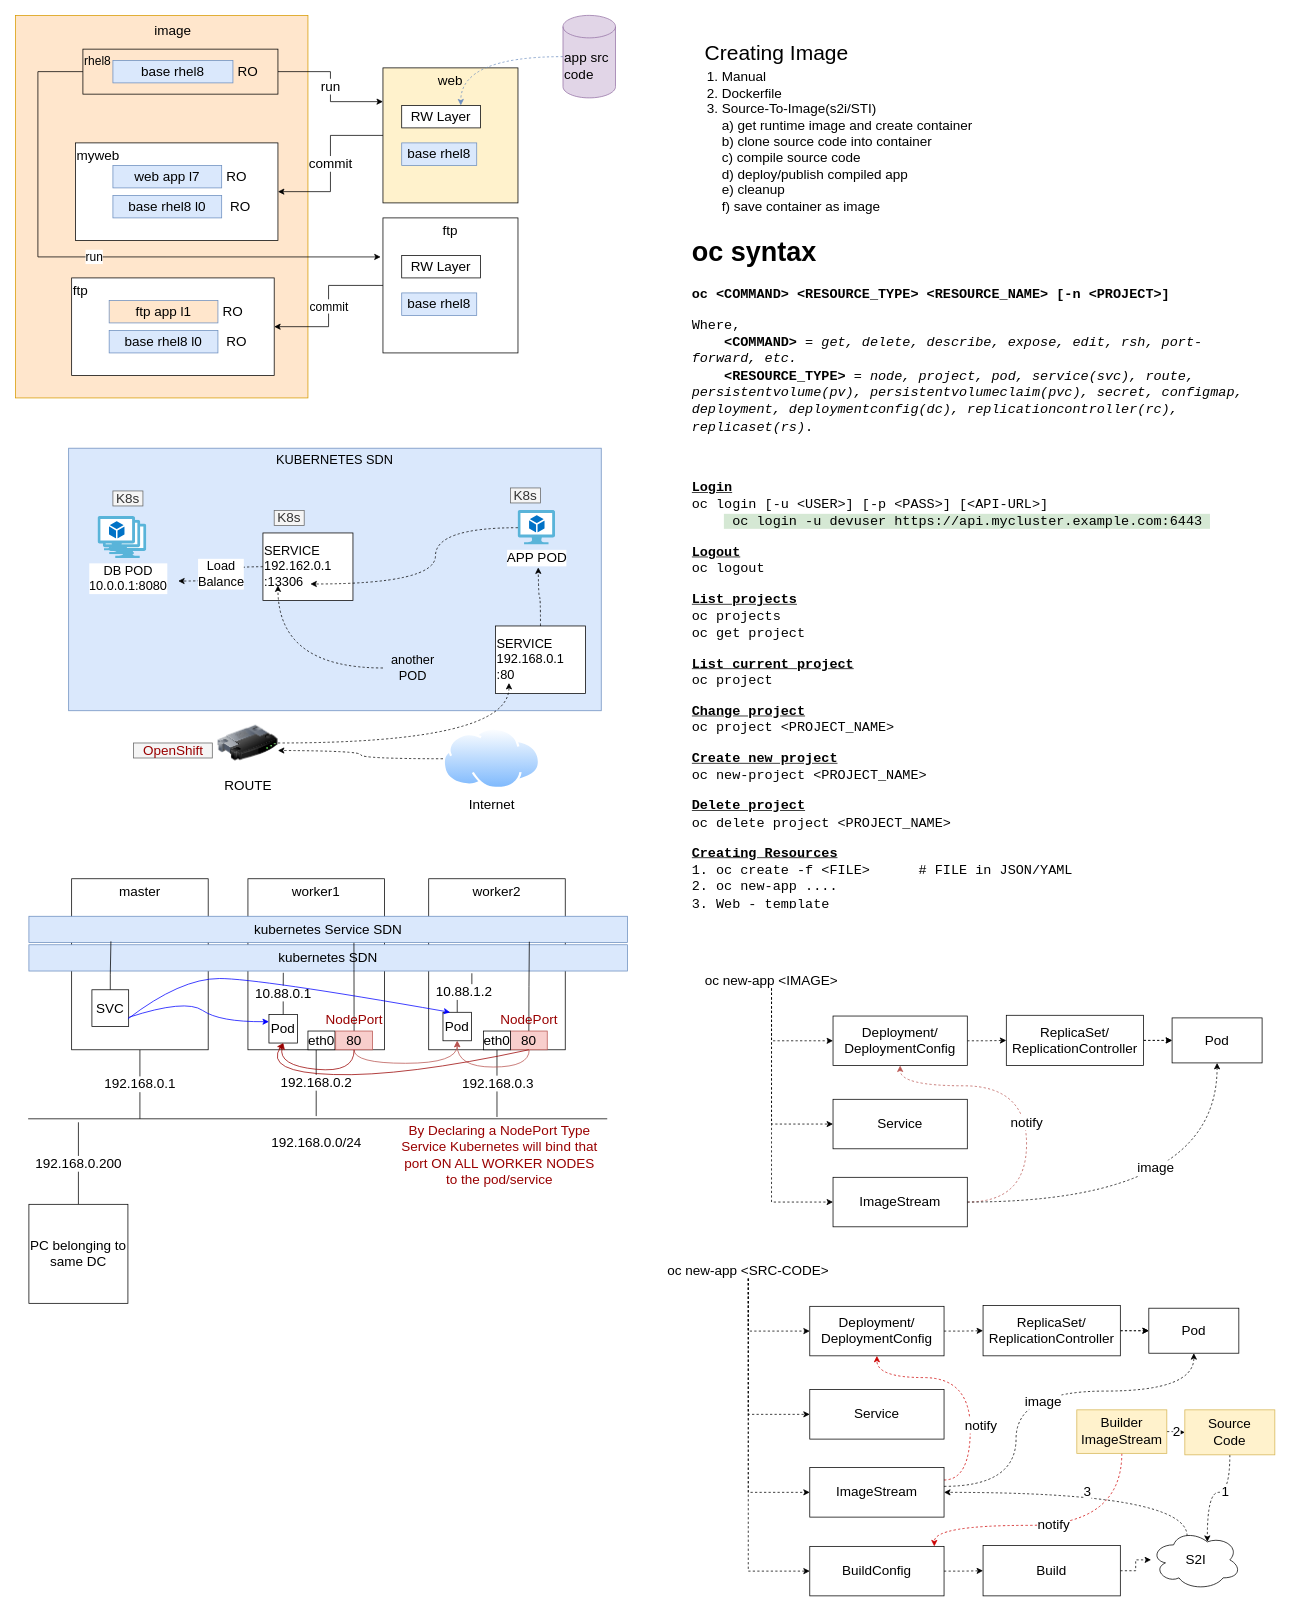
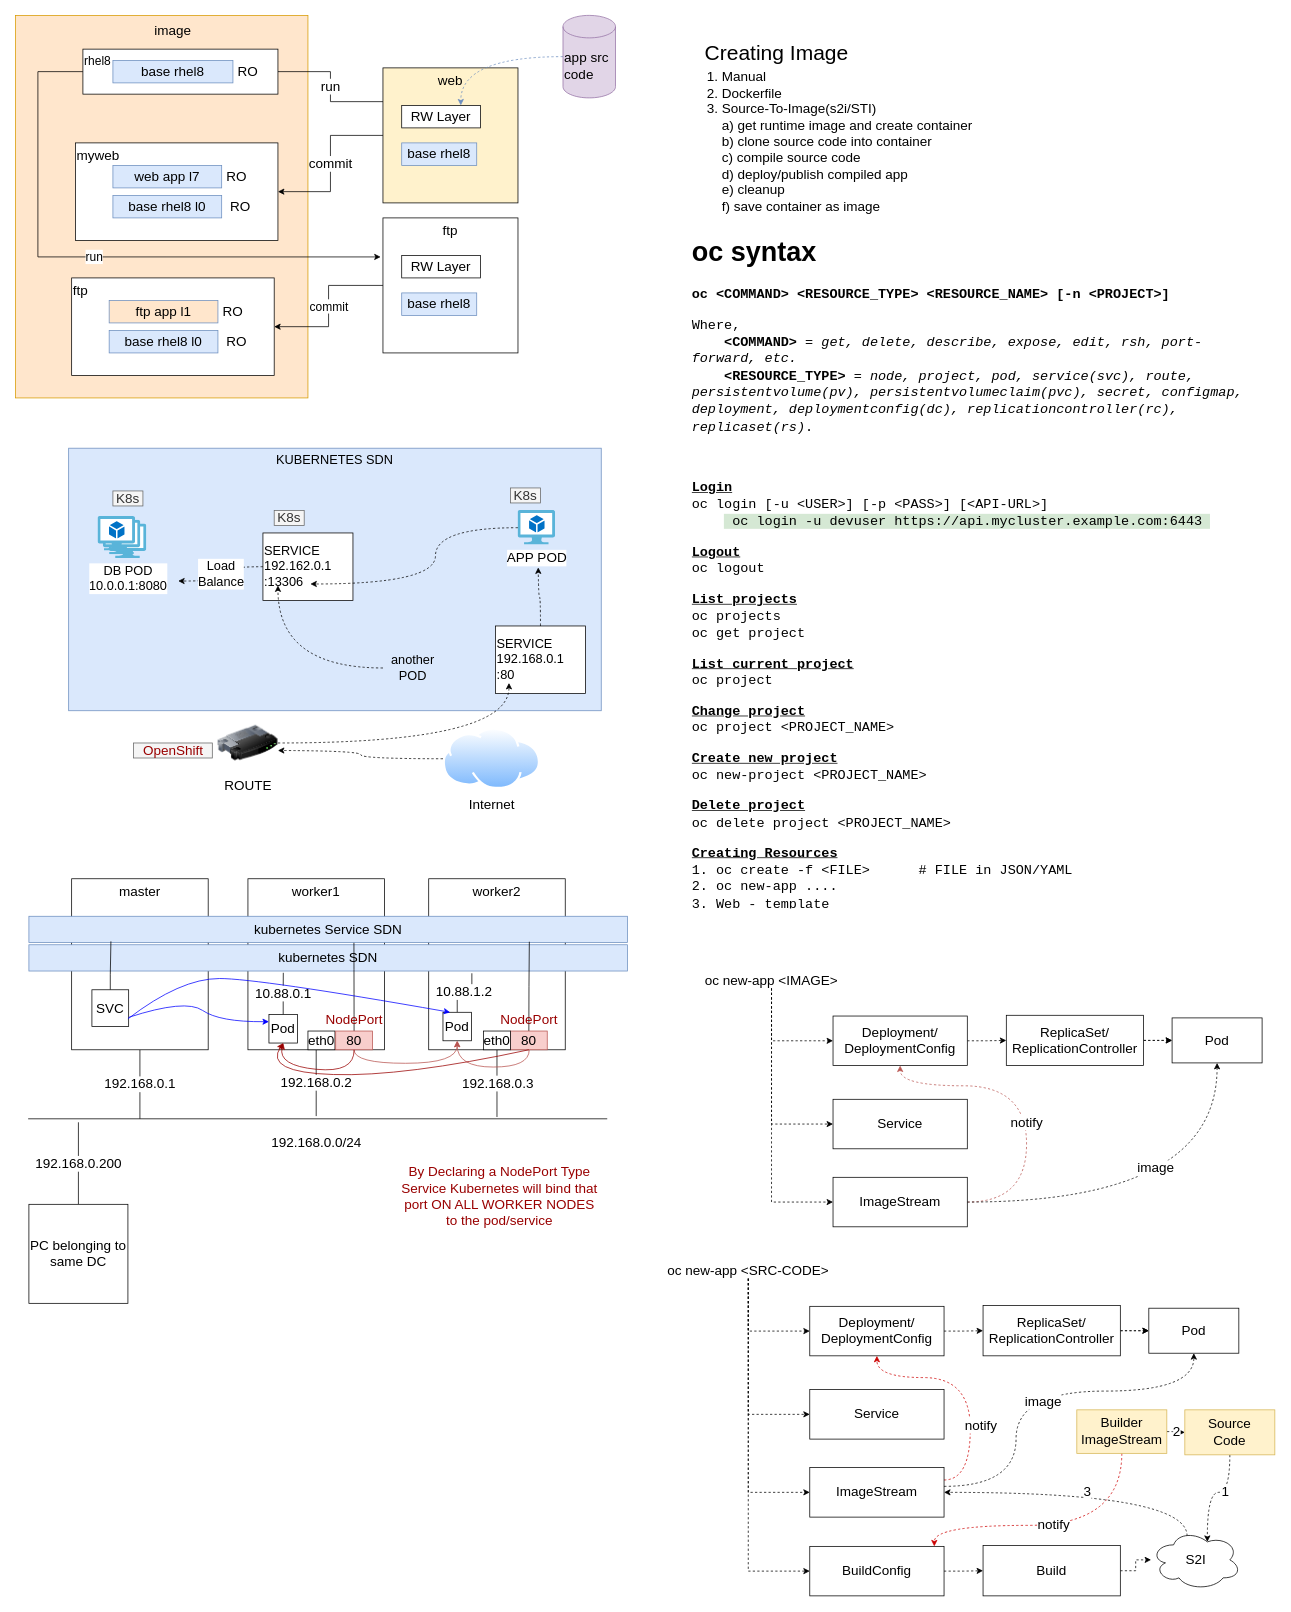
(100, 62) -> (100, 62)
(376, 102) -> (378, 102)
(500, 1155) -> (500, 1197)
